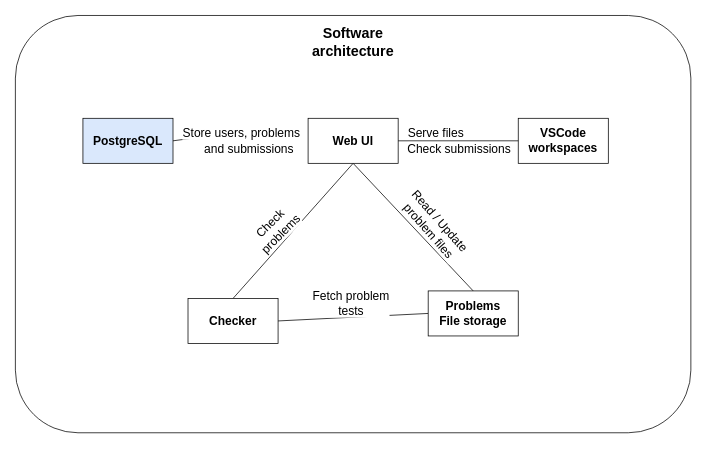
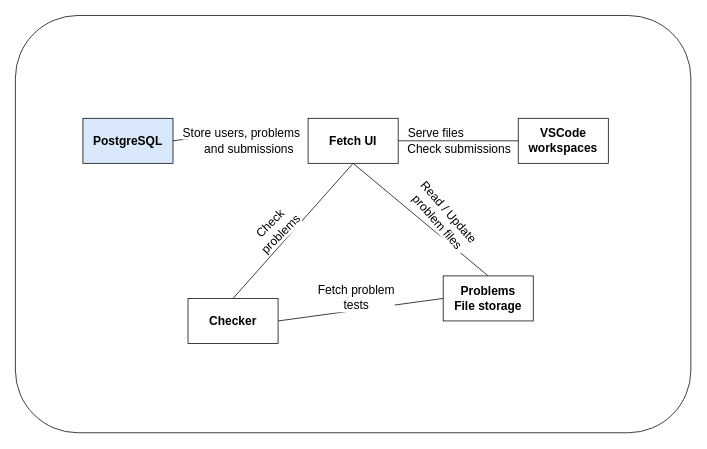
(353, 42) -> none
(353, 141) -> (353, 141)
(473, 313) -> (488, 298)
